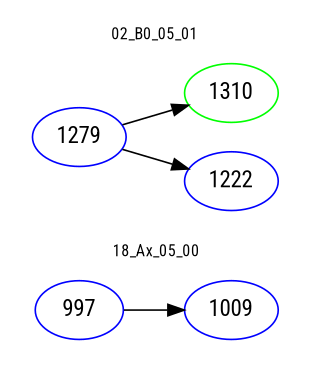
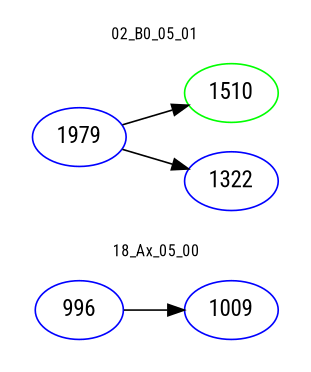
(231, 93) -> (231, 93)
(79, 137) -> (79, 137)
(231, 181) -> (231, 181)
(79, 310) -> (79, 310)
